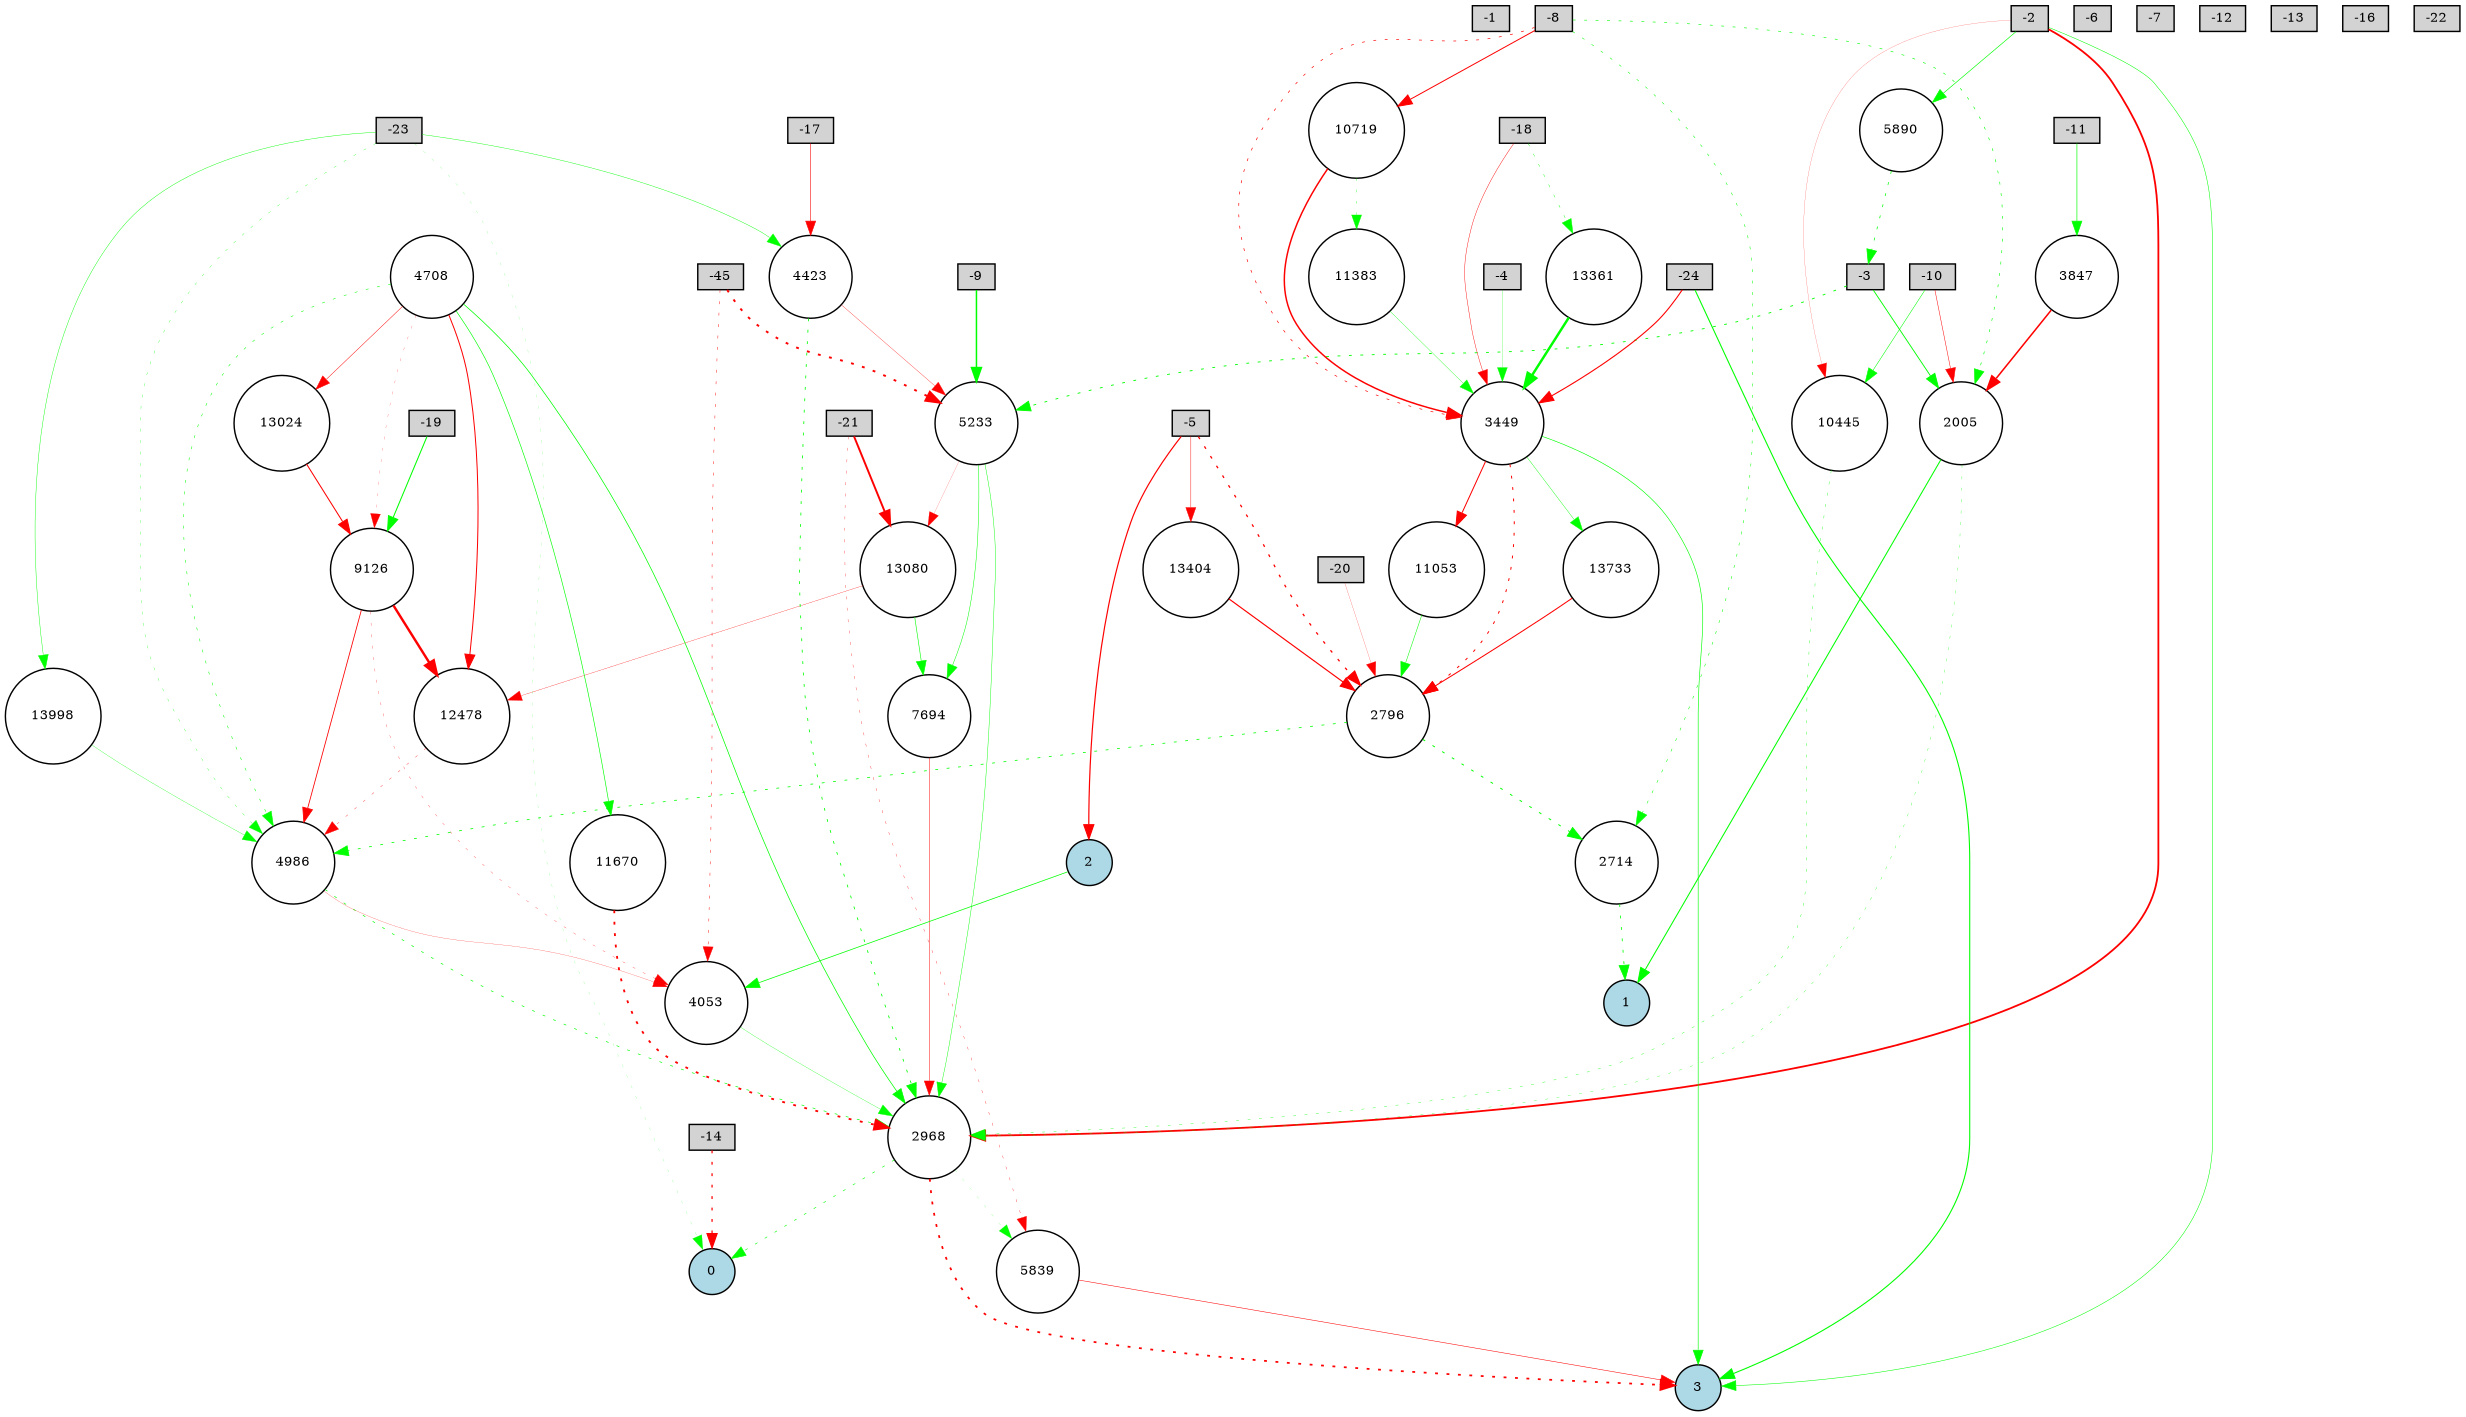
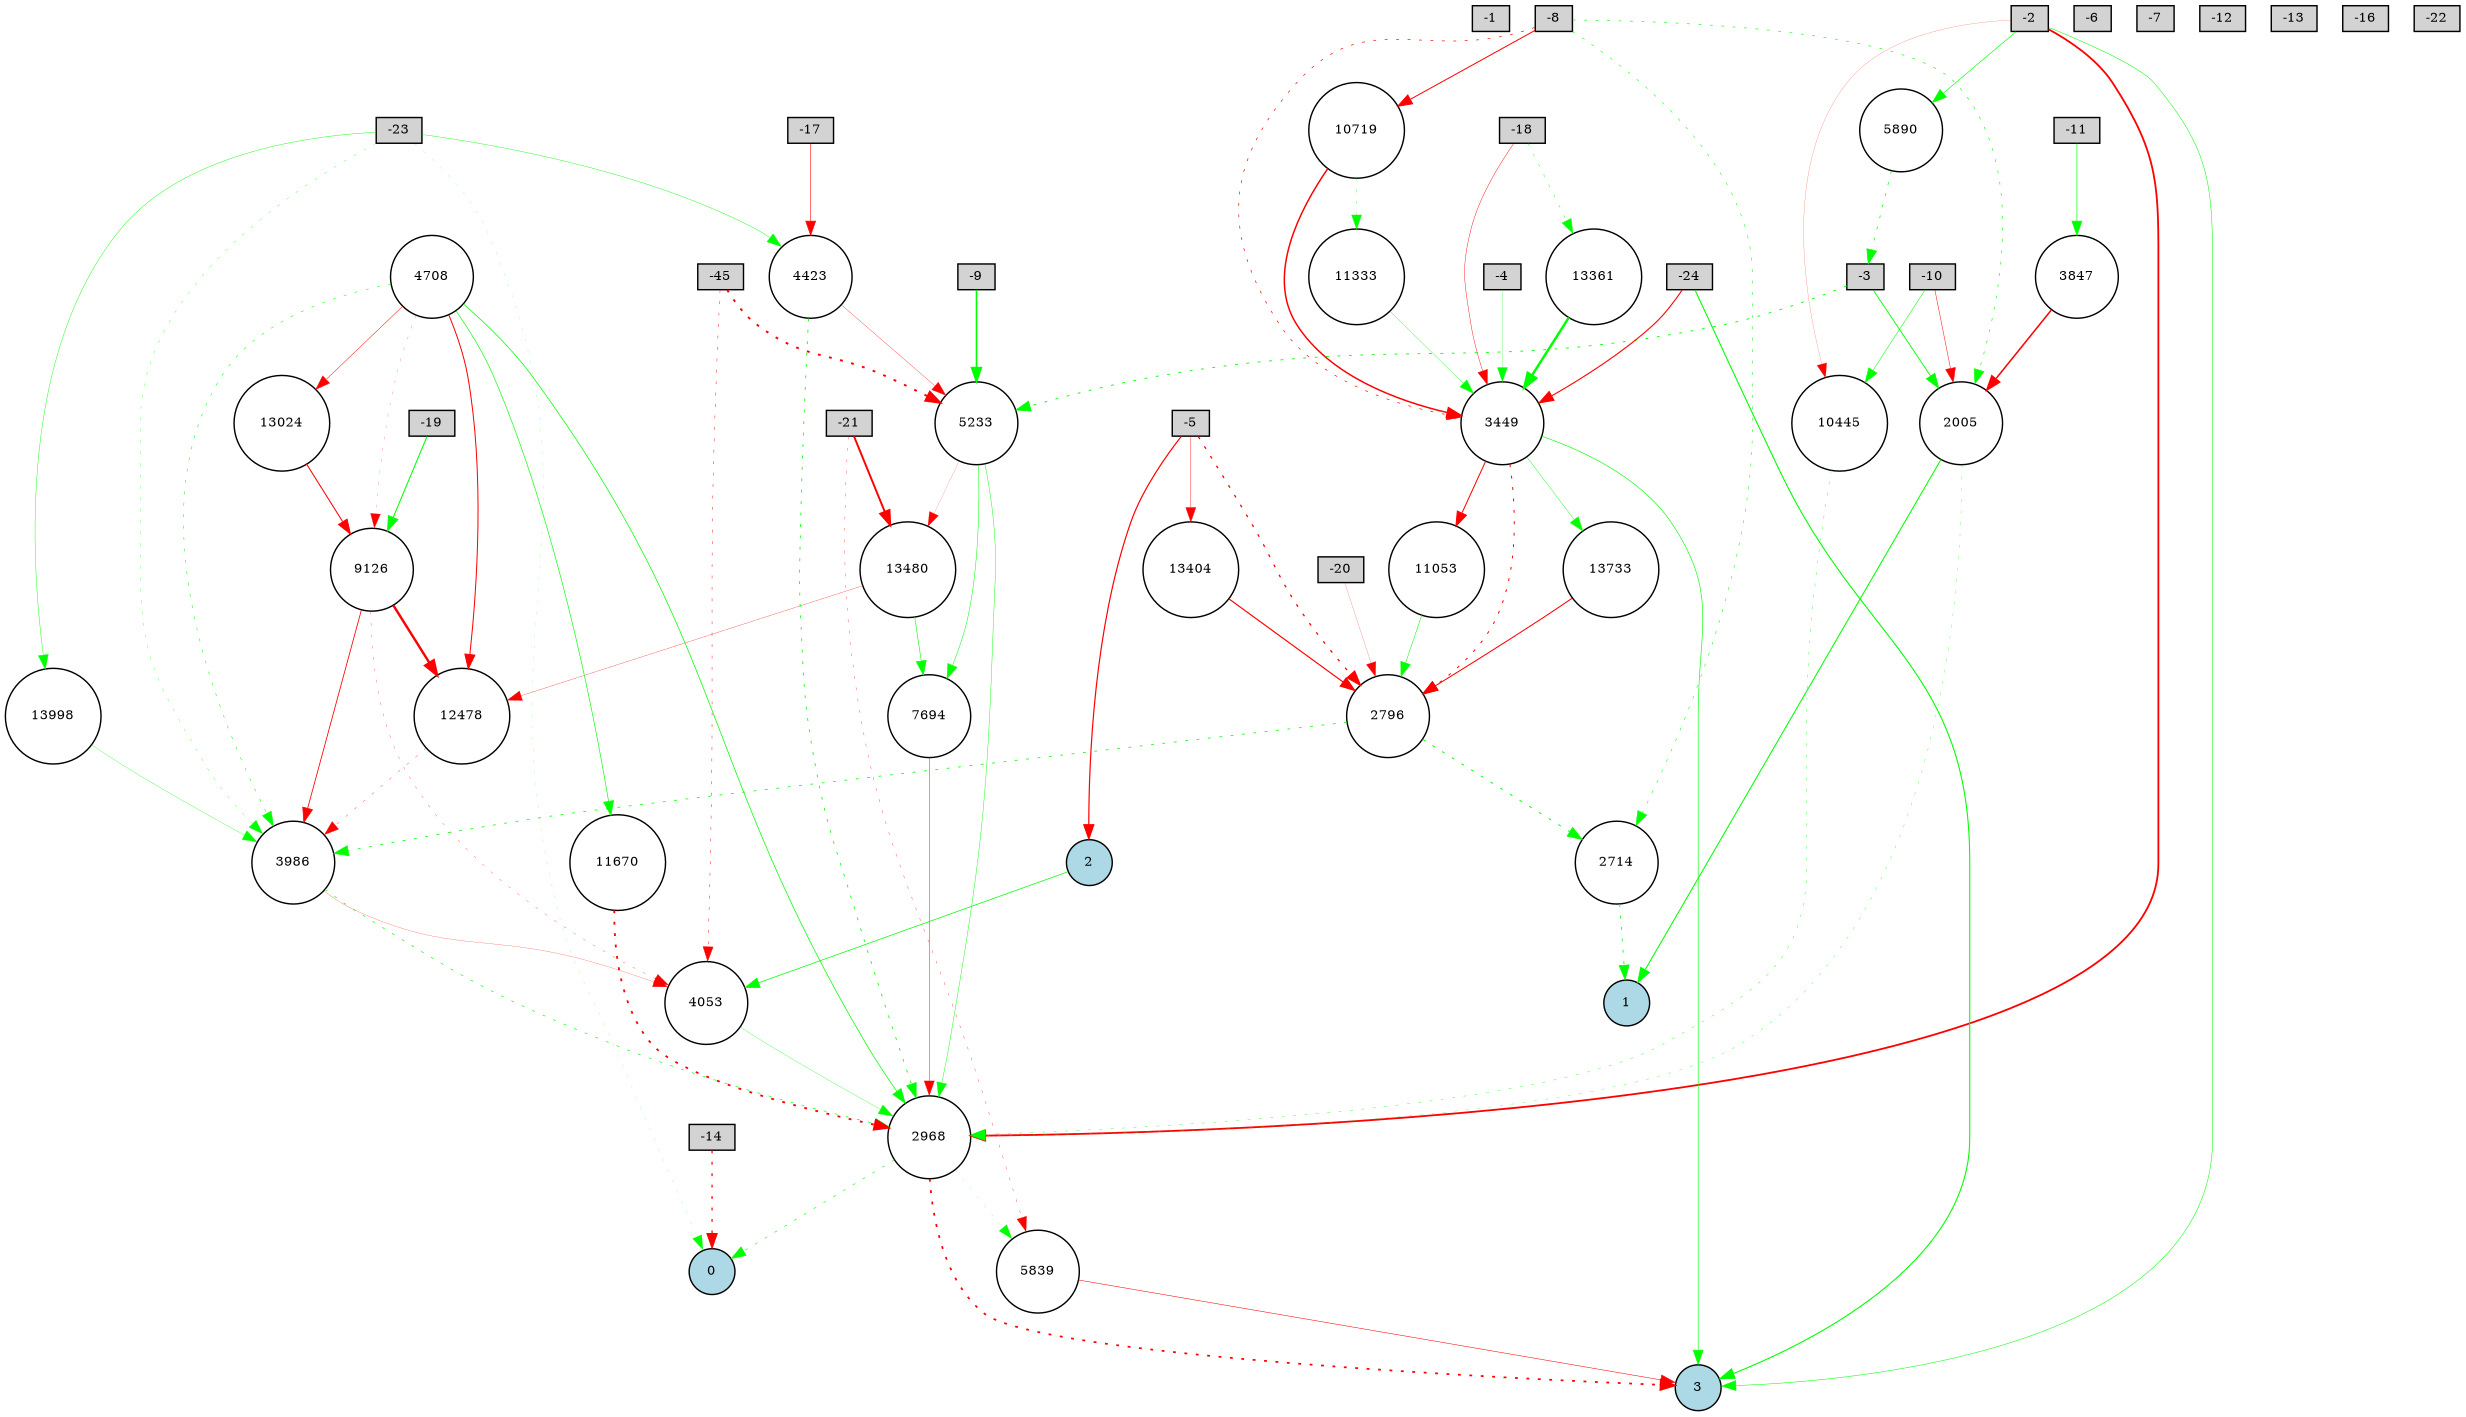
(1357, 277) -> (1357, 277)
(908, 570) -> (908, 570)
(293, 863) -> (293, 863)
